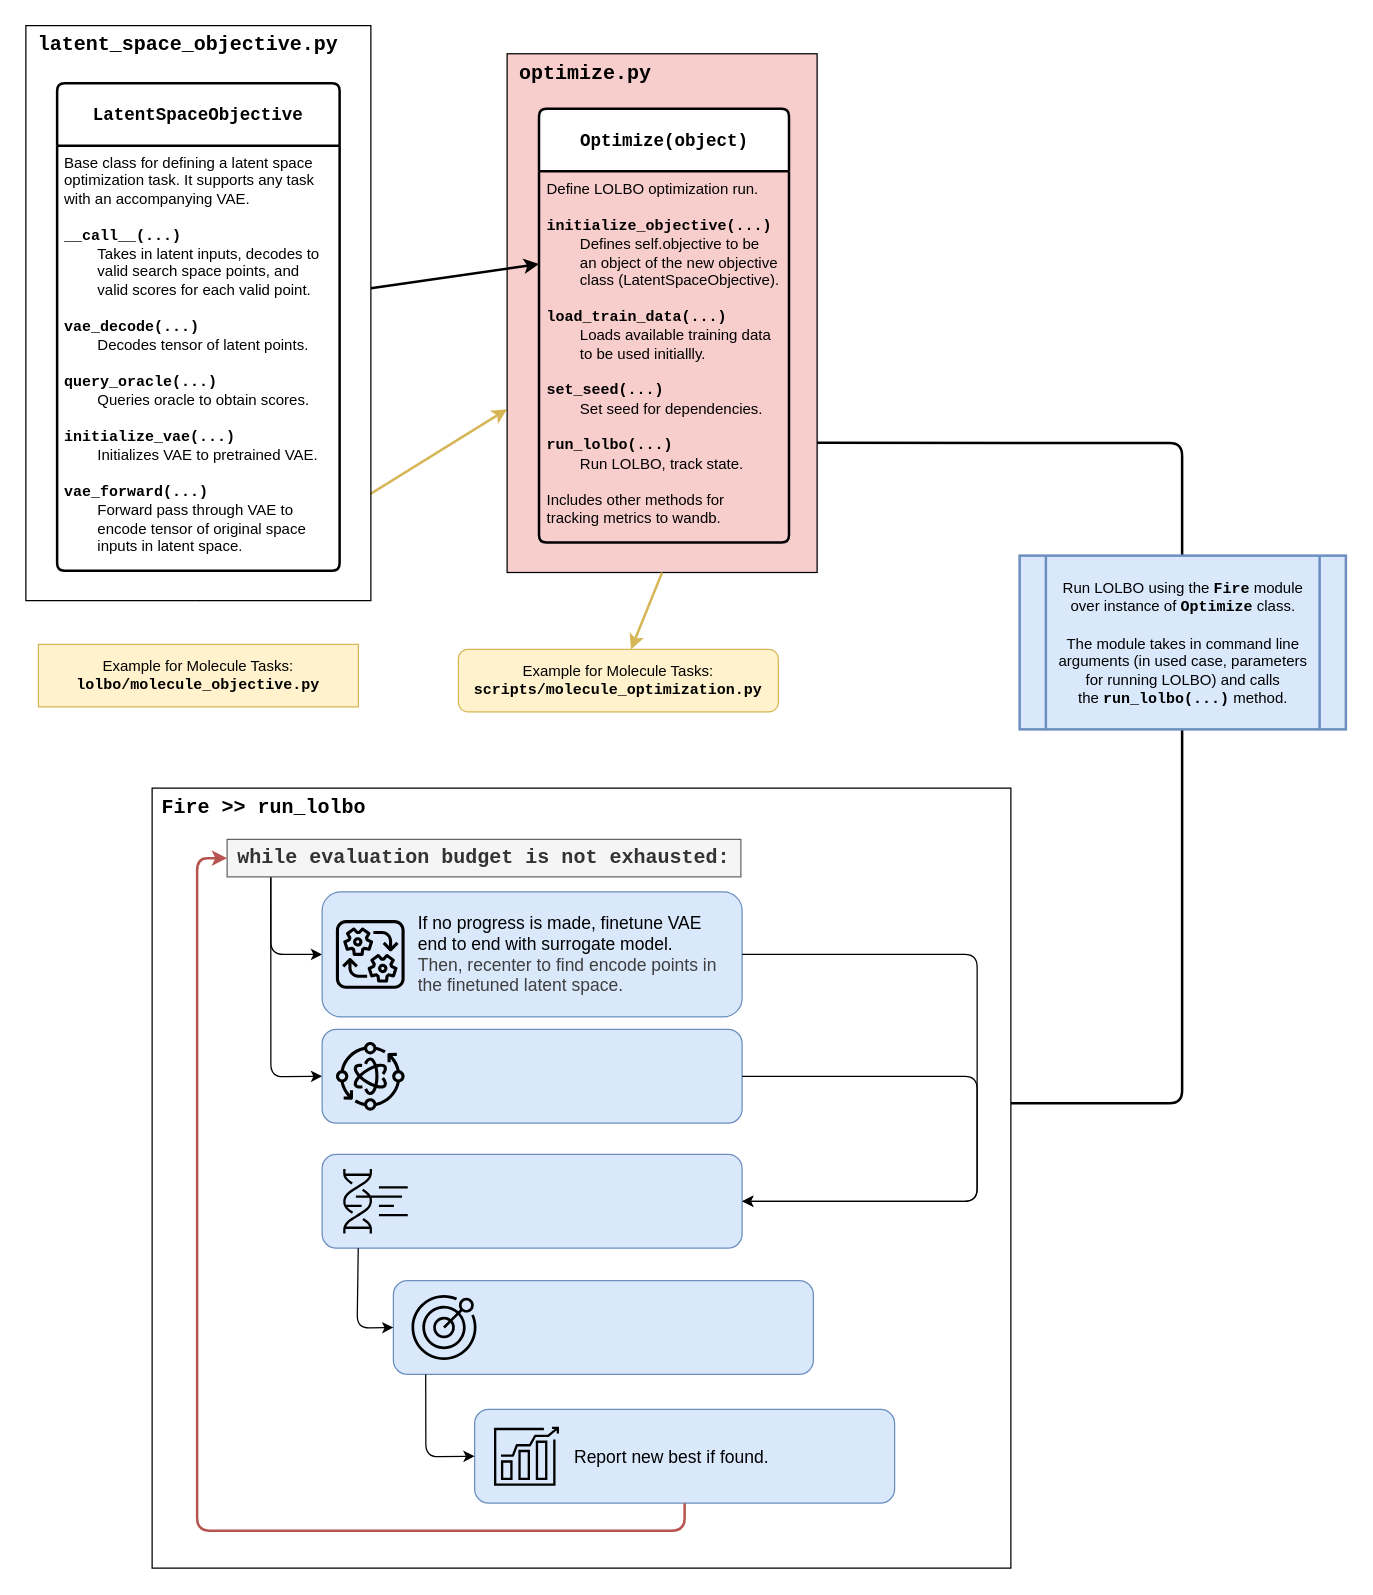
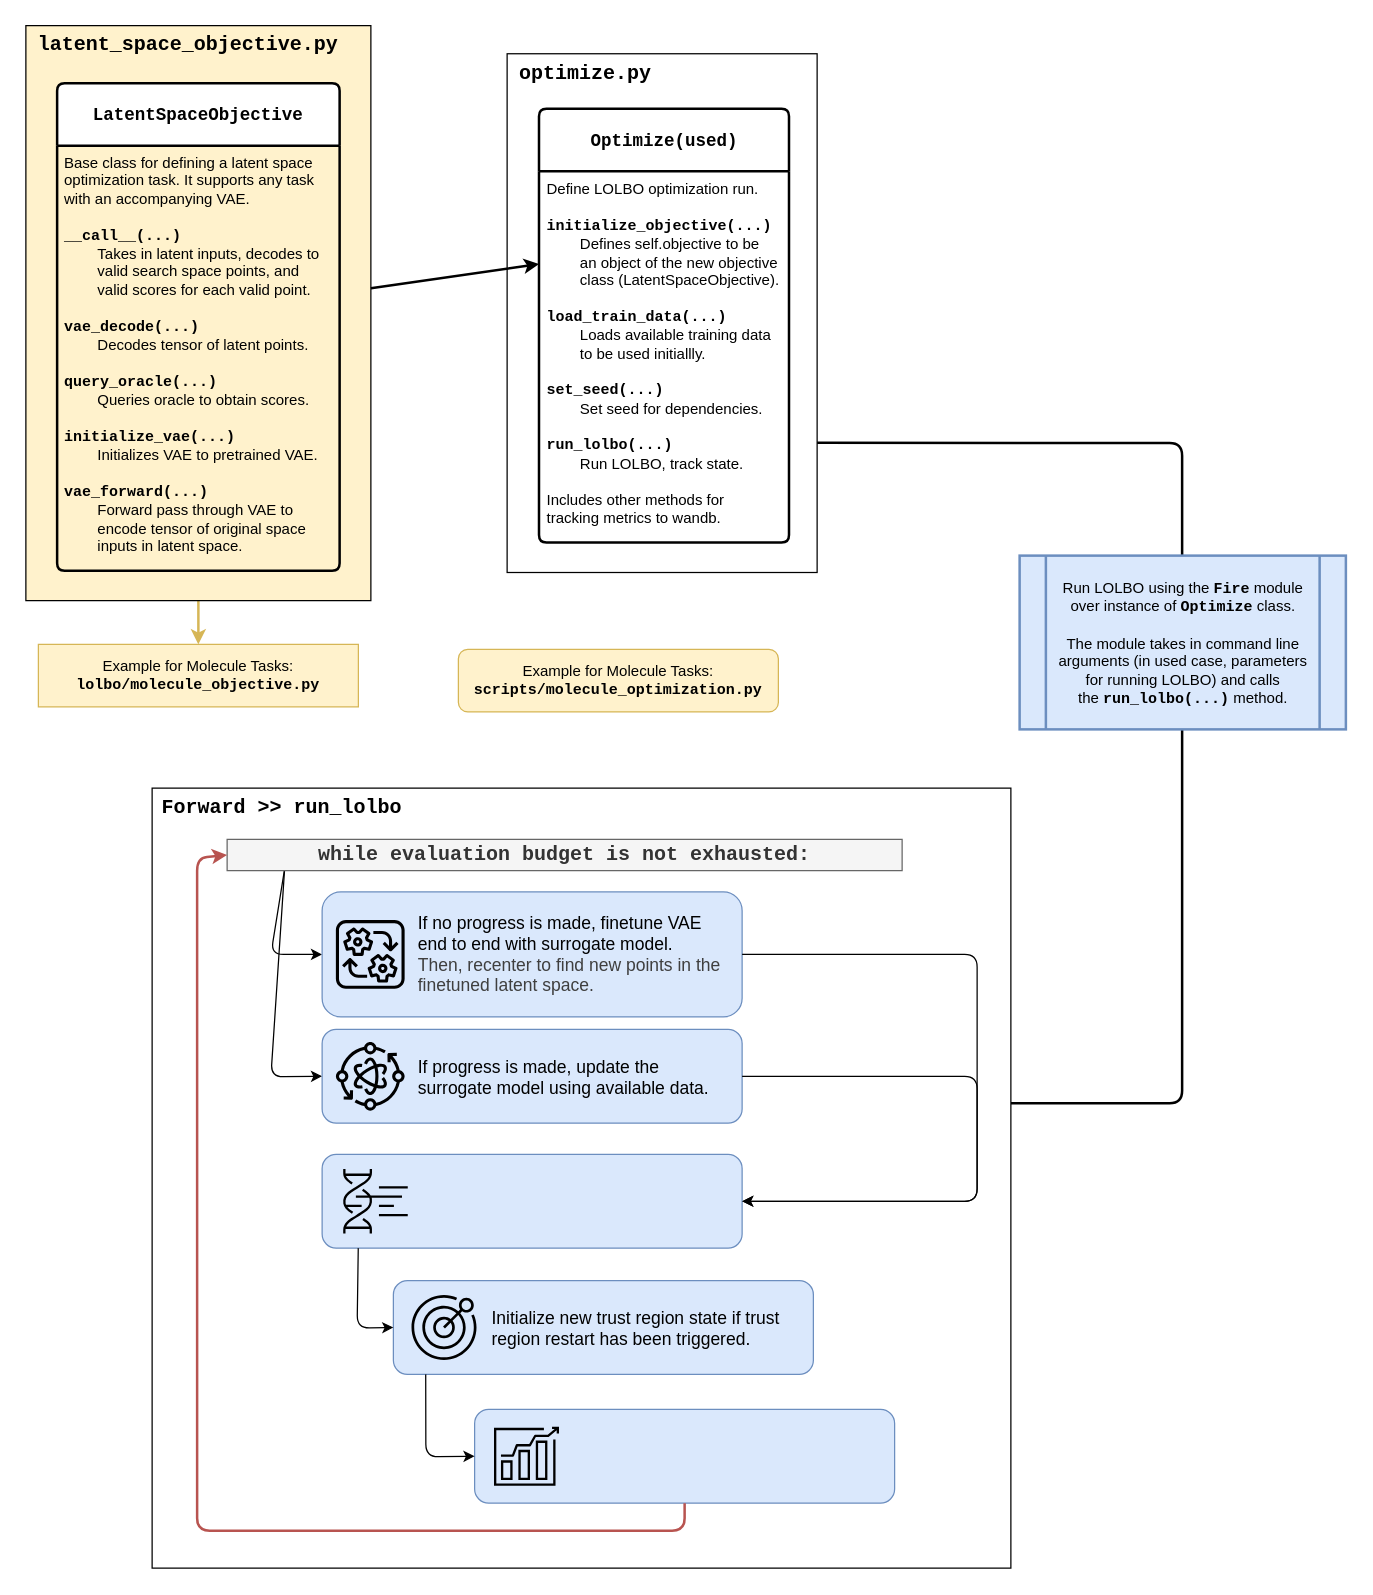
(664, 141) -> (664, 141)
(198, 313) -> (198, 313)
(662, 313) -> (662, 313)
(434, 454) -> (198, 617)
(648, 606) -> none
(224, 806) -> (238, 806)
(484, 858) -> (564, 855)
(573, 954) -> (573, 954)
none -> (572, 1076)
none -> (646, 1328)
(728, 1456) -> none
